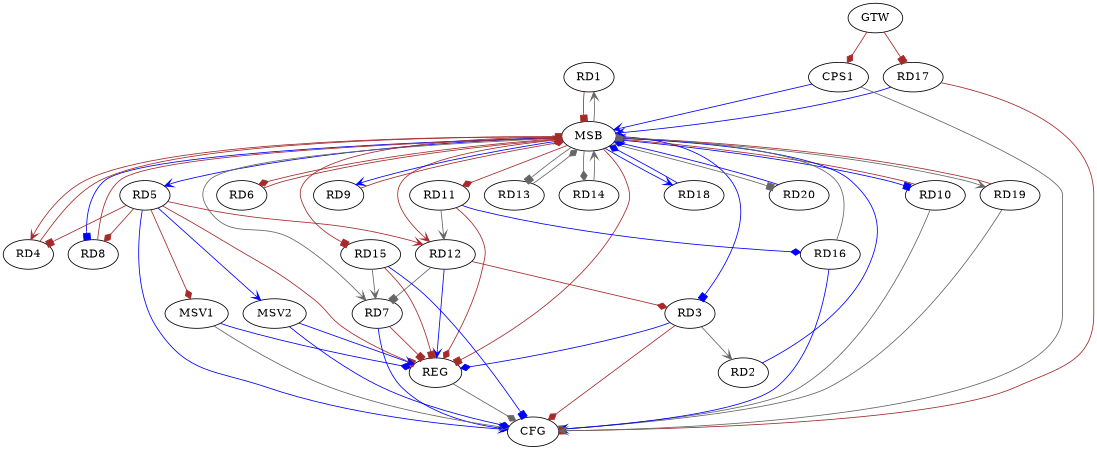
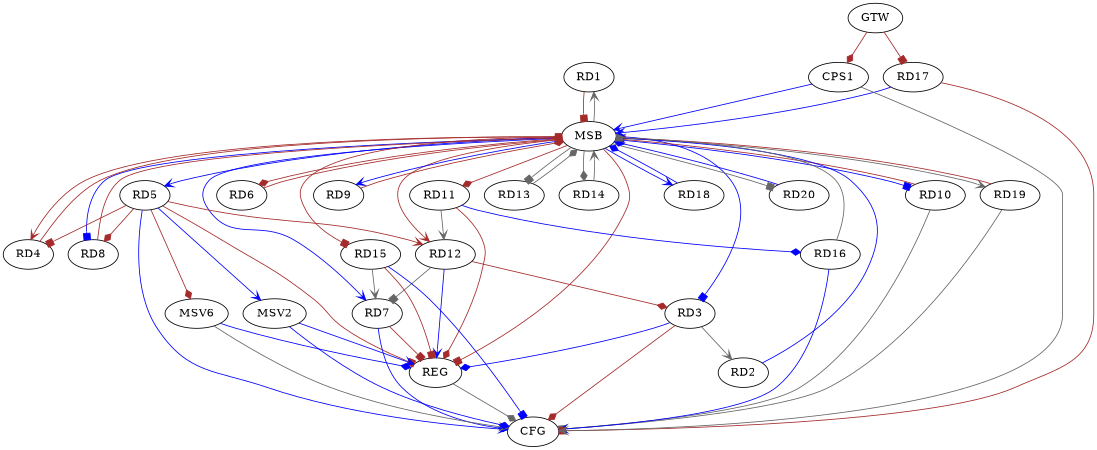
(408, 157) -> (408, 157)
(211, 180) -> (211, 180)
(197, 314) -> (197, 314)
